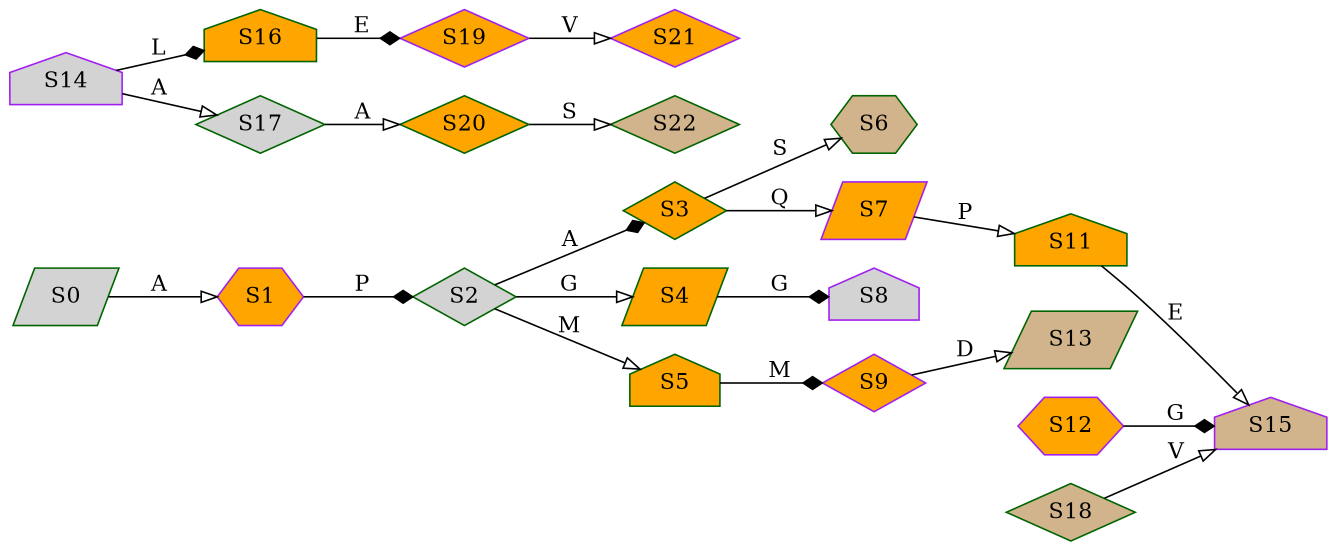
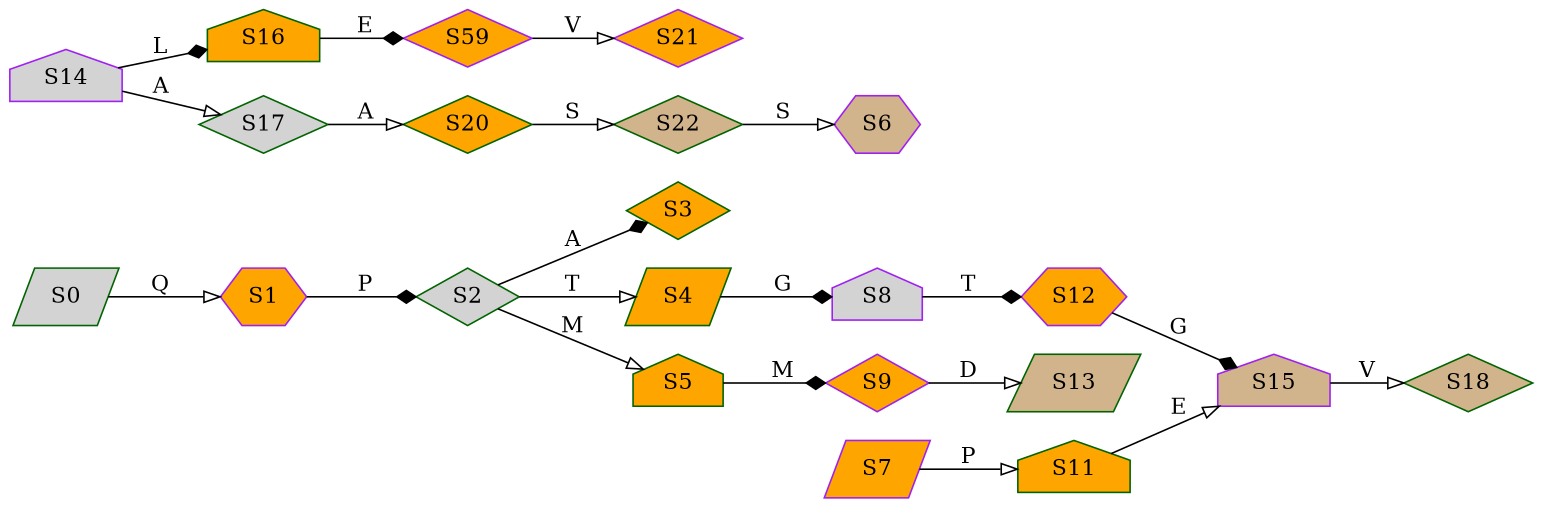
(464, 38) -> (468, 38)
(874, 124) -> (877, 124)
(766, 171) -> (780, 124)
(771, 211) -> none
(159, 285) -> (161, 285)
(570, 285) -> (573, 285)
none -> (962, 297)
(1153, 477) -> (1359, 383)
